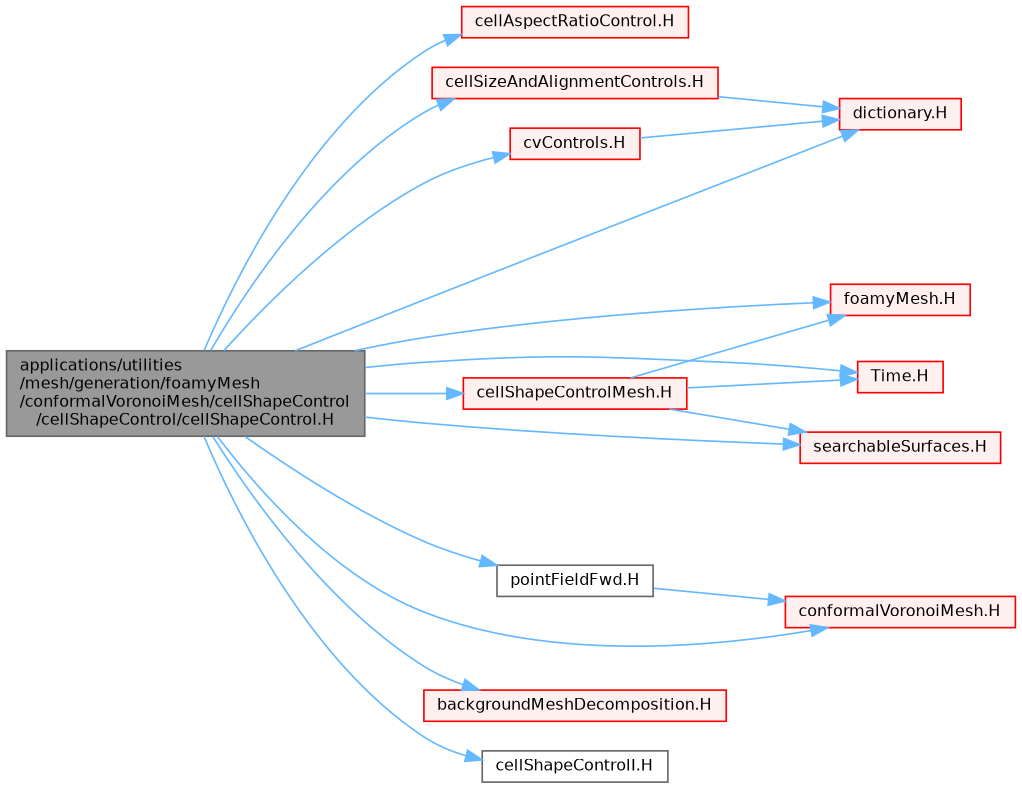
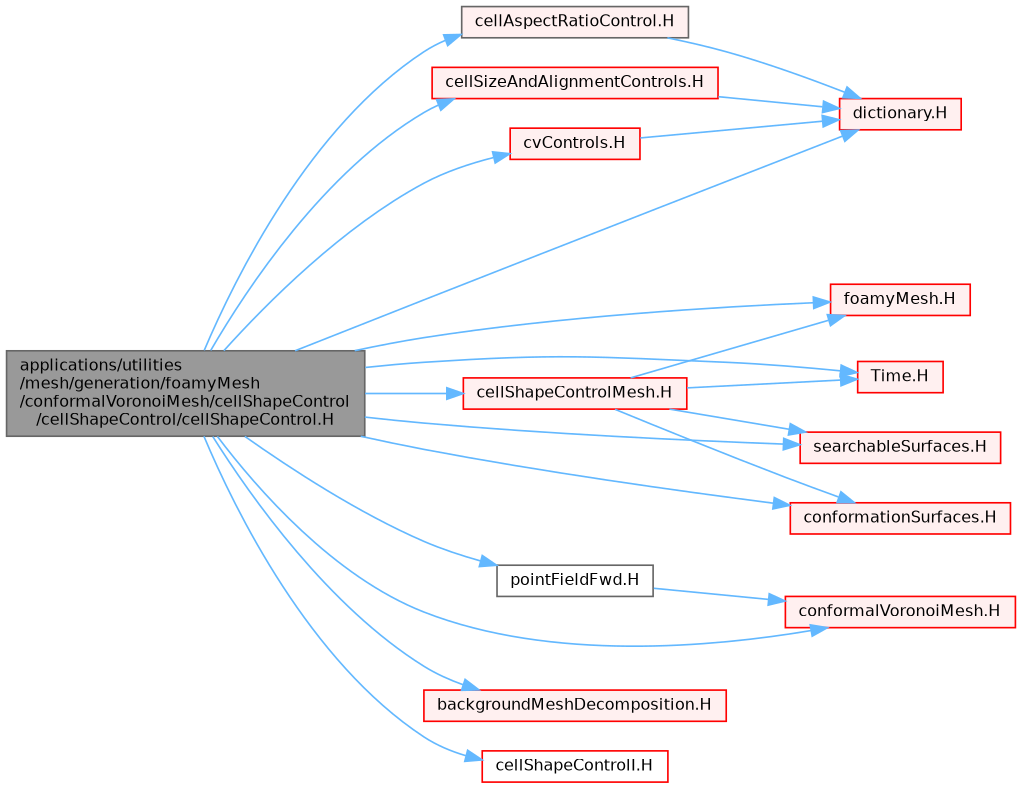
(575, 22) -> (575, 22)
none -> (757, 61)
none -> (900, 518)
(575, 766) -> (575, 766)
